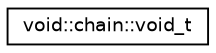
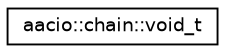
(108, 26) -> (113, 26)
